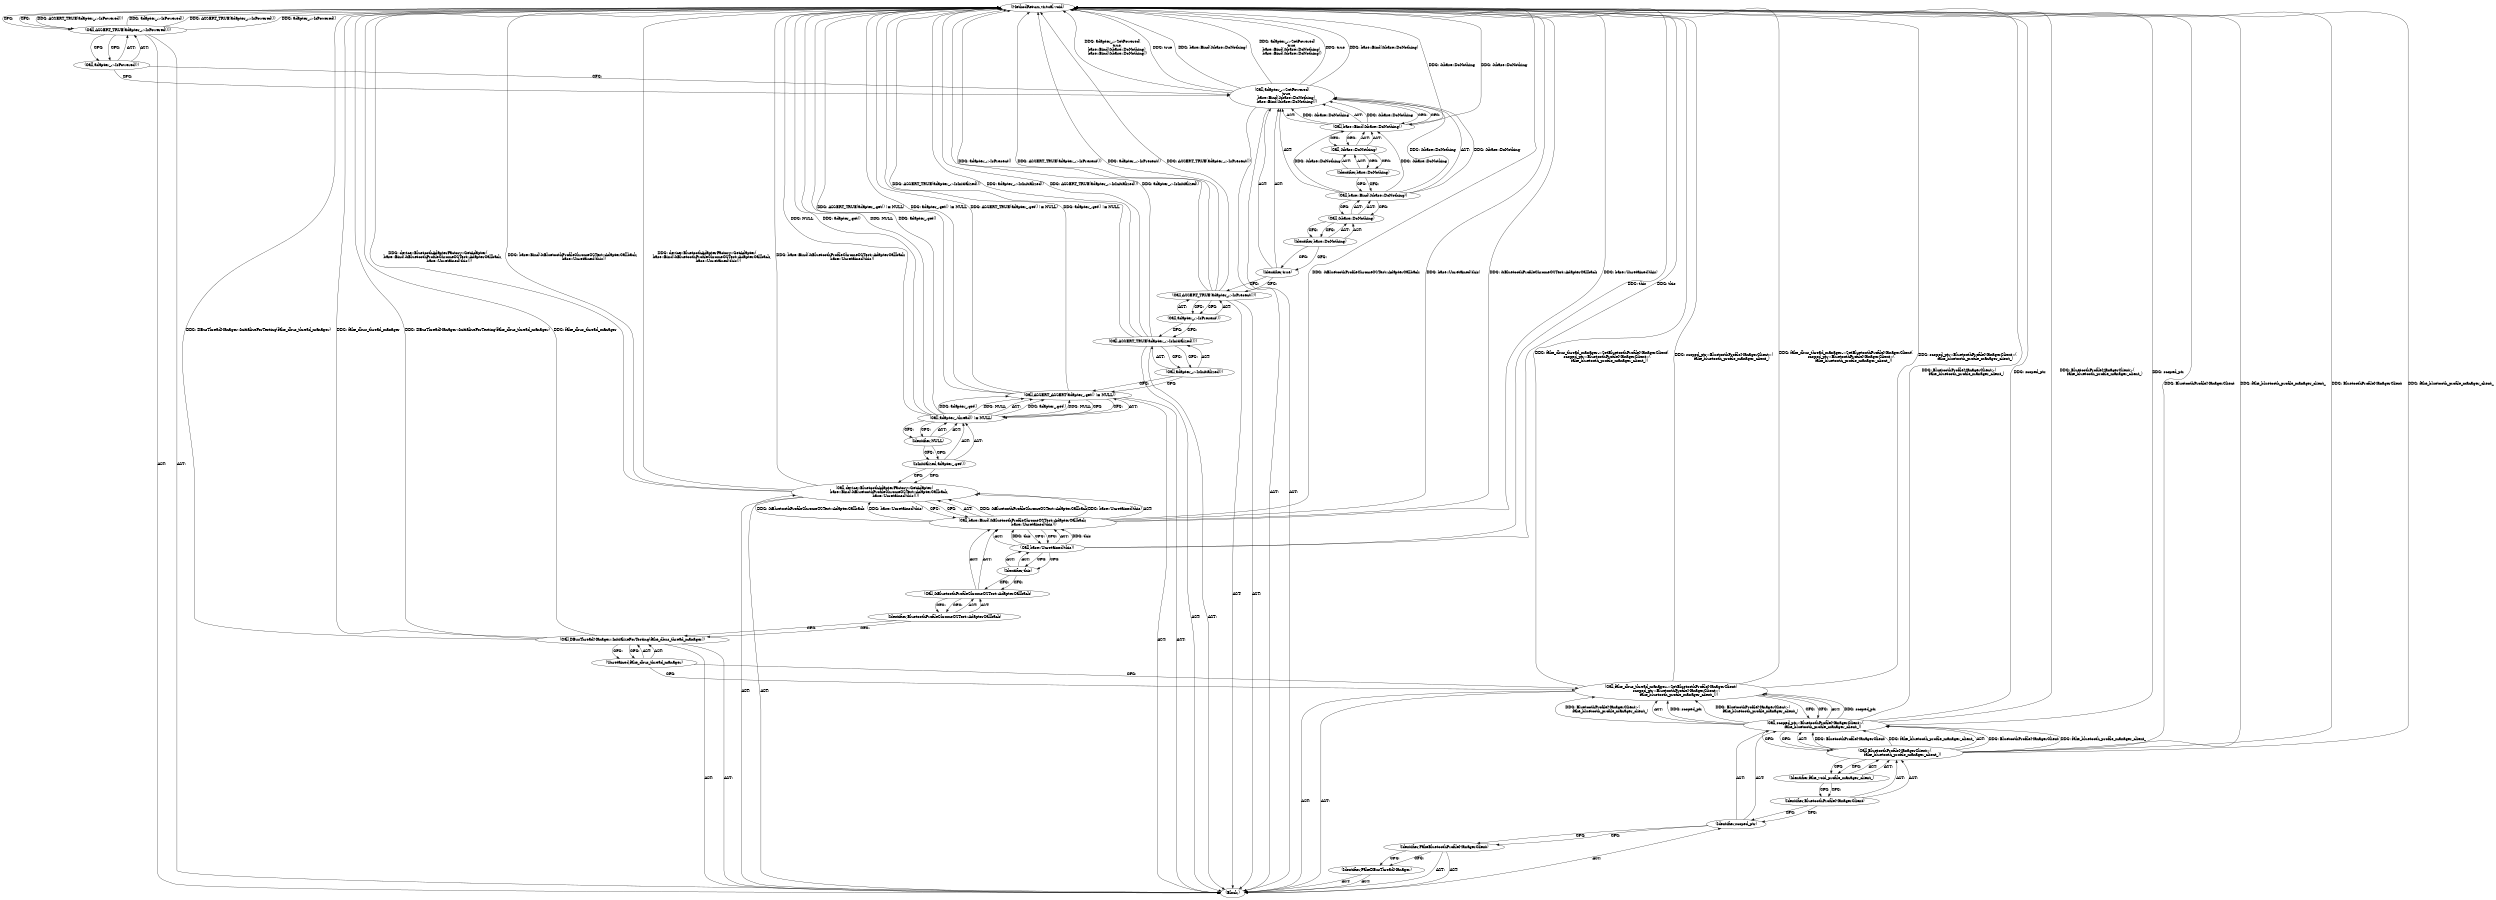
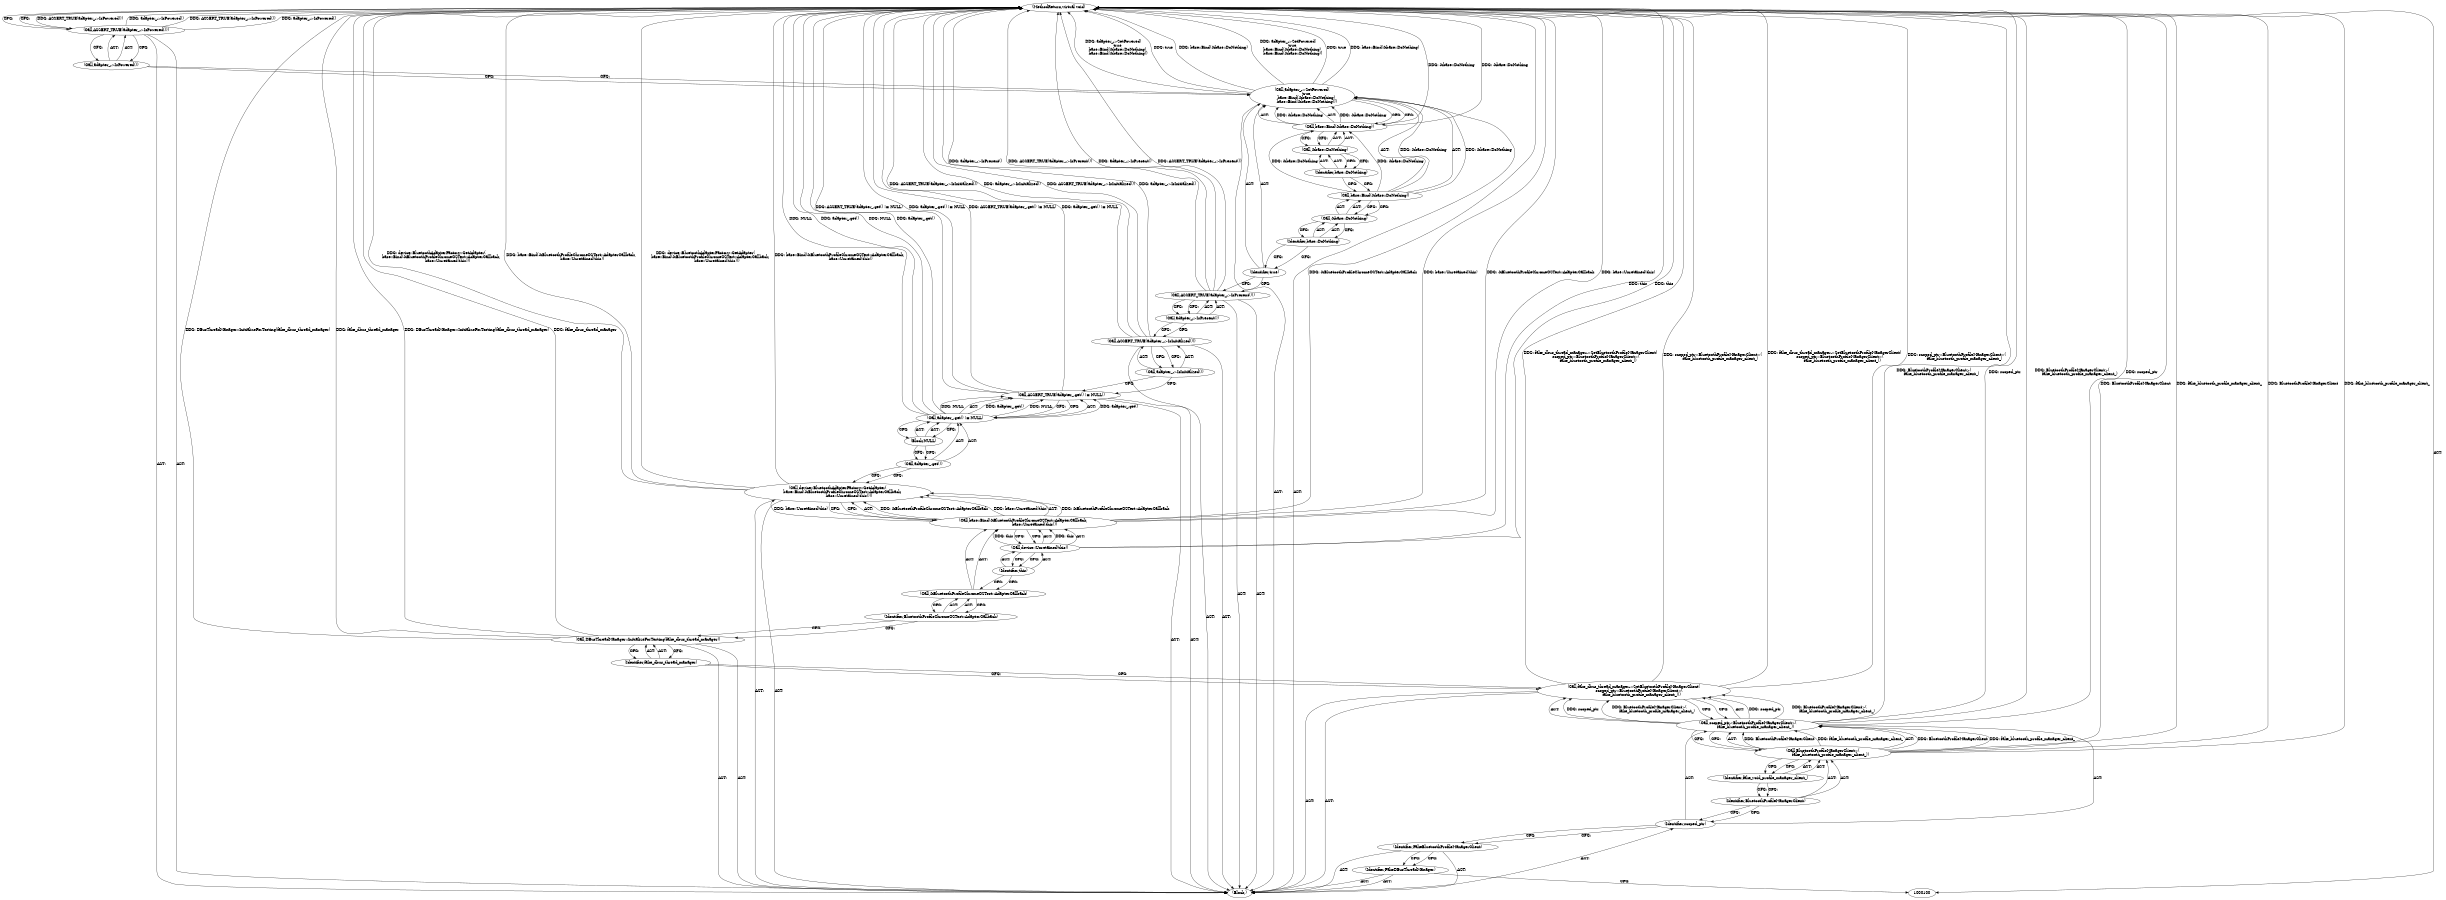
(1070, 395) -> (1061, 395)
(961, 418) -> (955, 418)
(928, 441) -> (923, 441)
(939, 464) -> (923, 464)
(1047, 548) -> (1040, 548)
(644, 663) -> (661, 663)
none -> (1922, 893)
